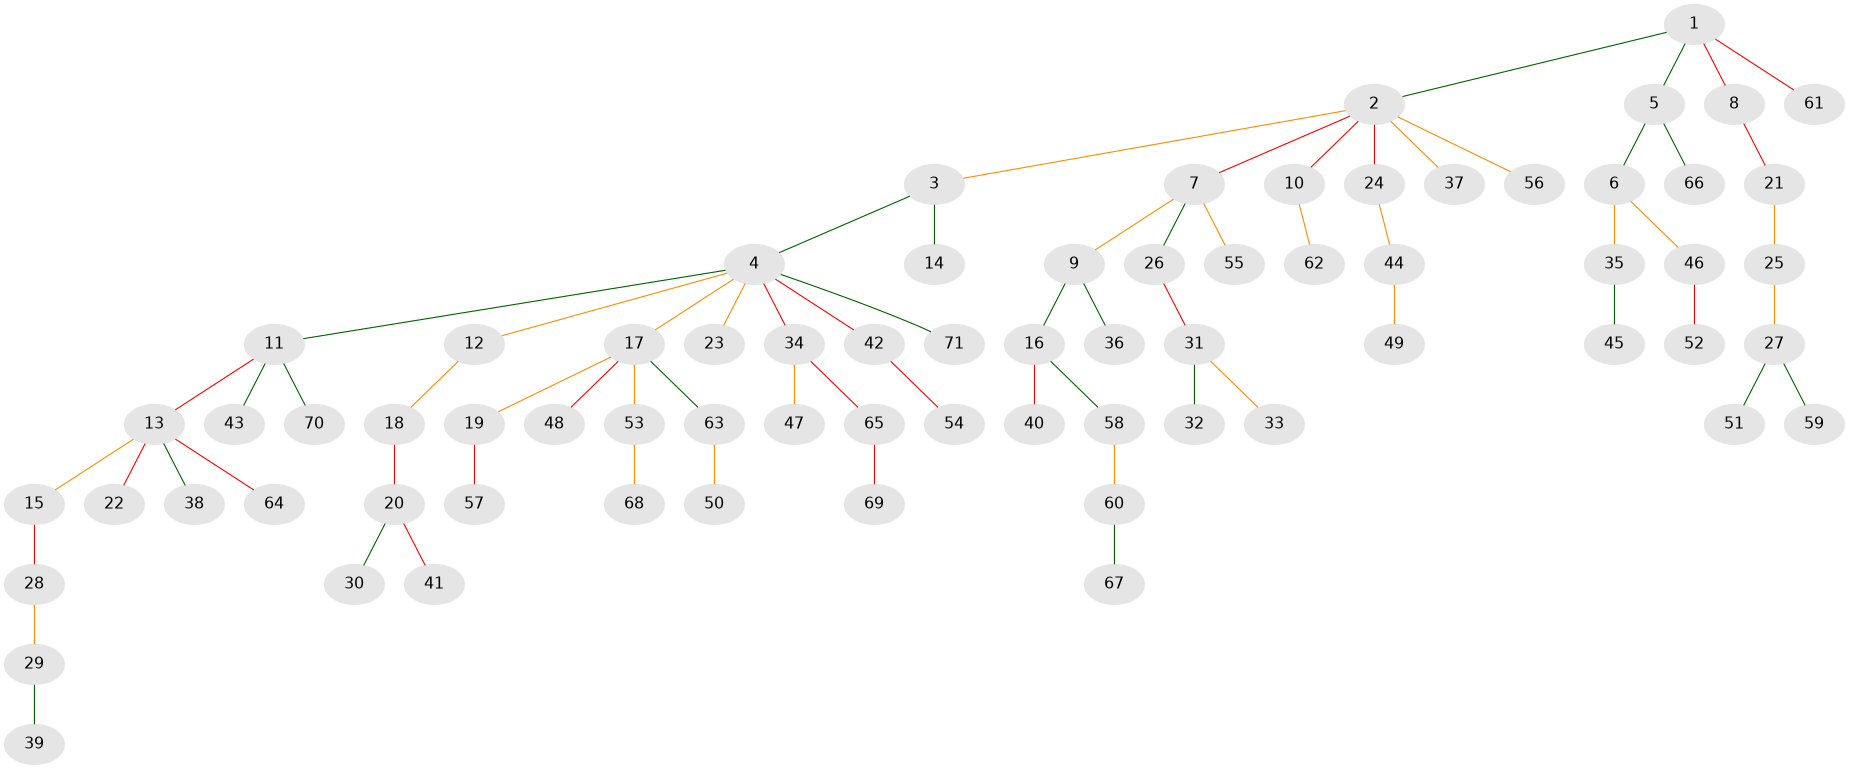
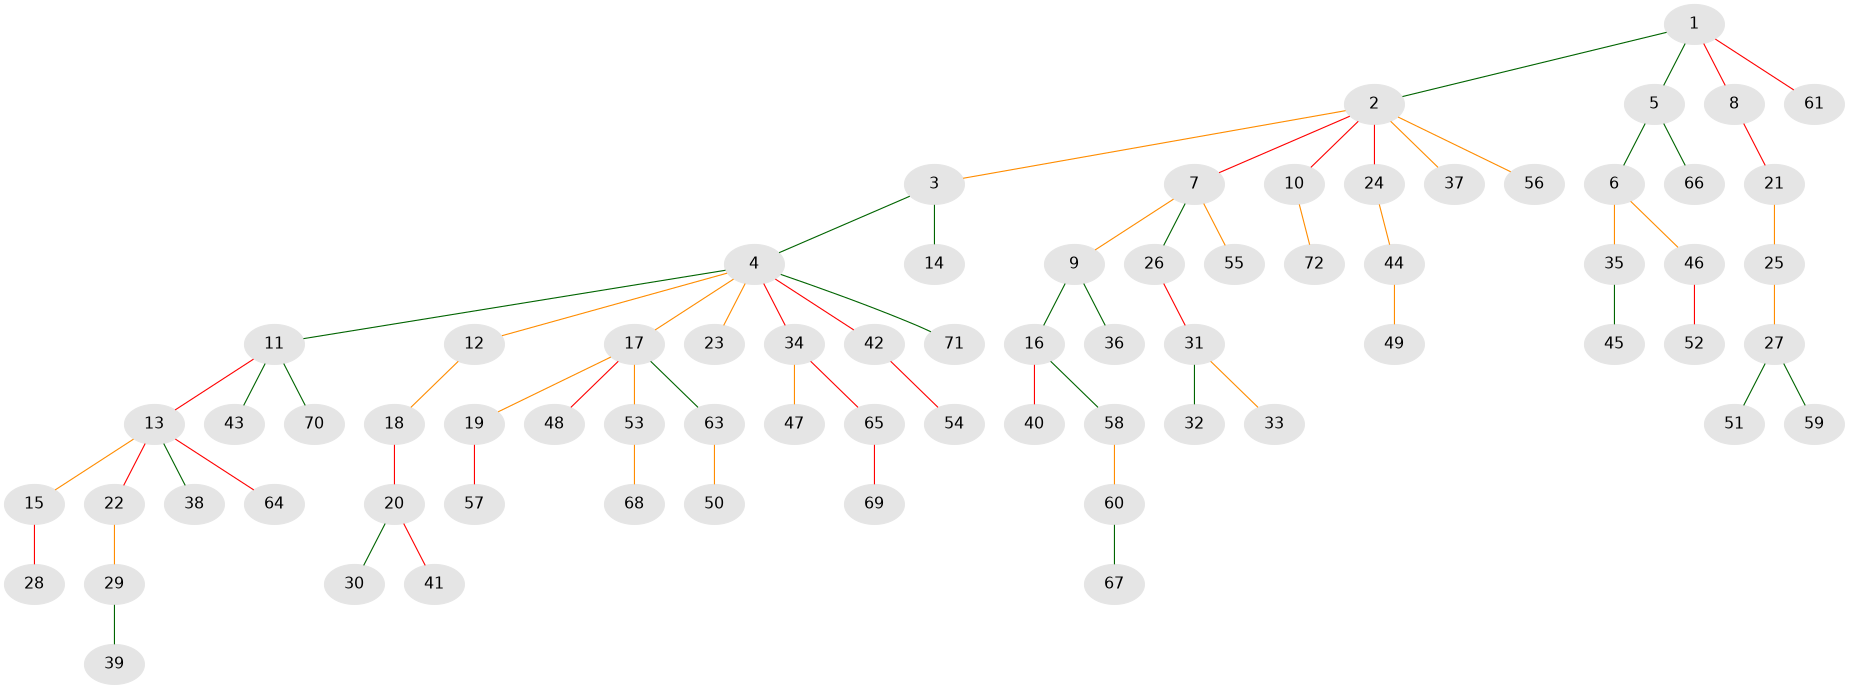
(1314, 264) -> (1314, 264)
(34, 625) -> (114, 545)
